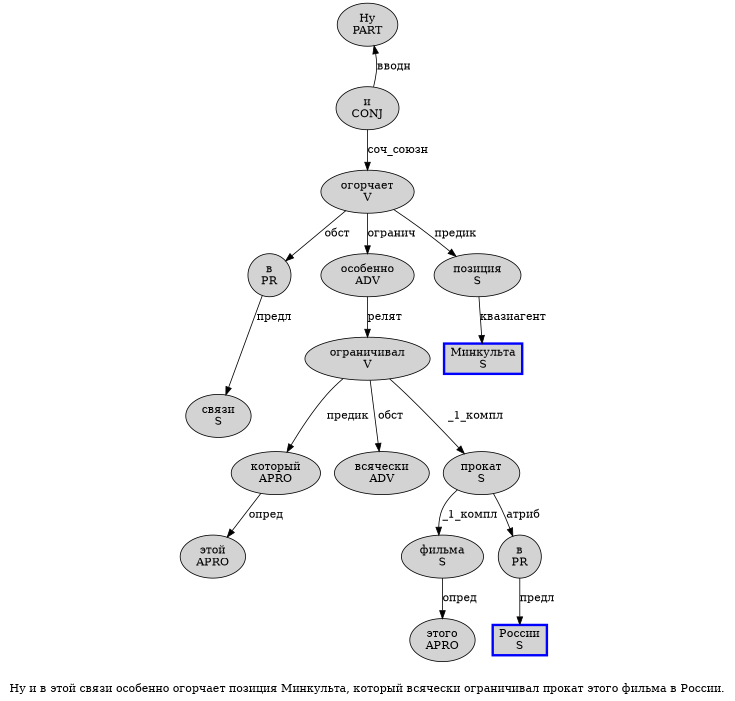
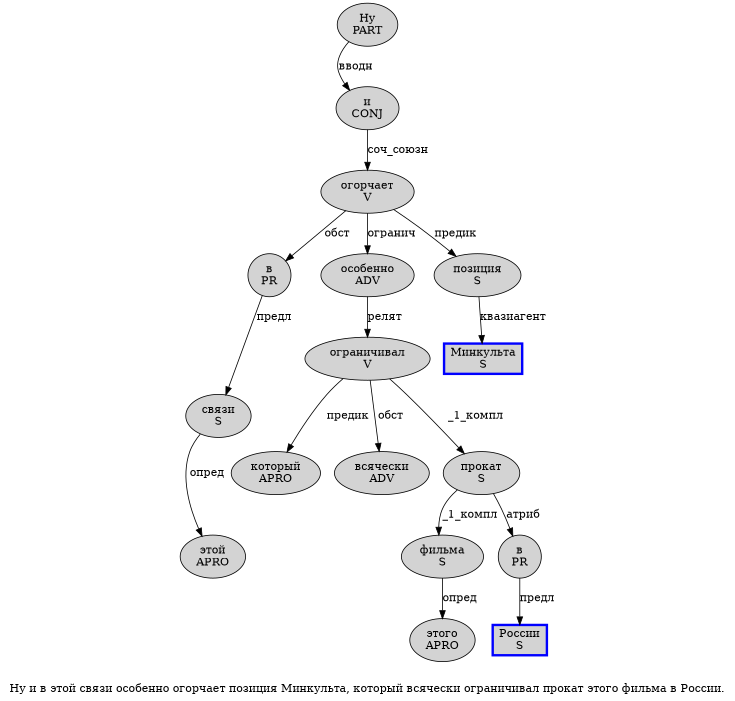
(377, 70) -> (338, 62)
(247, 512) -> (186, 481)
